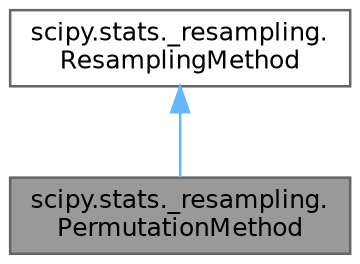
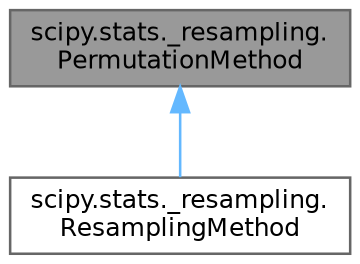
(180, 145) -> (180, 145)
